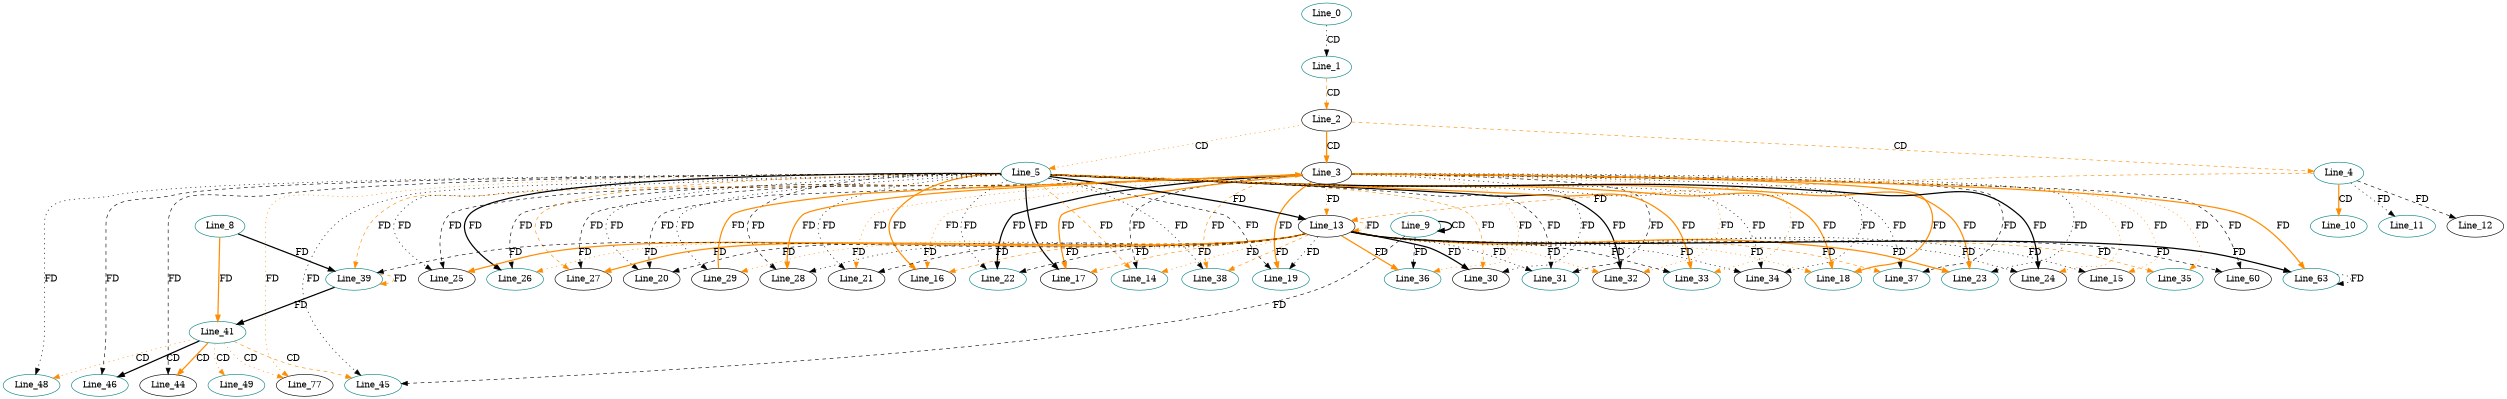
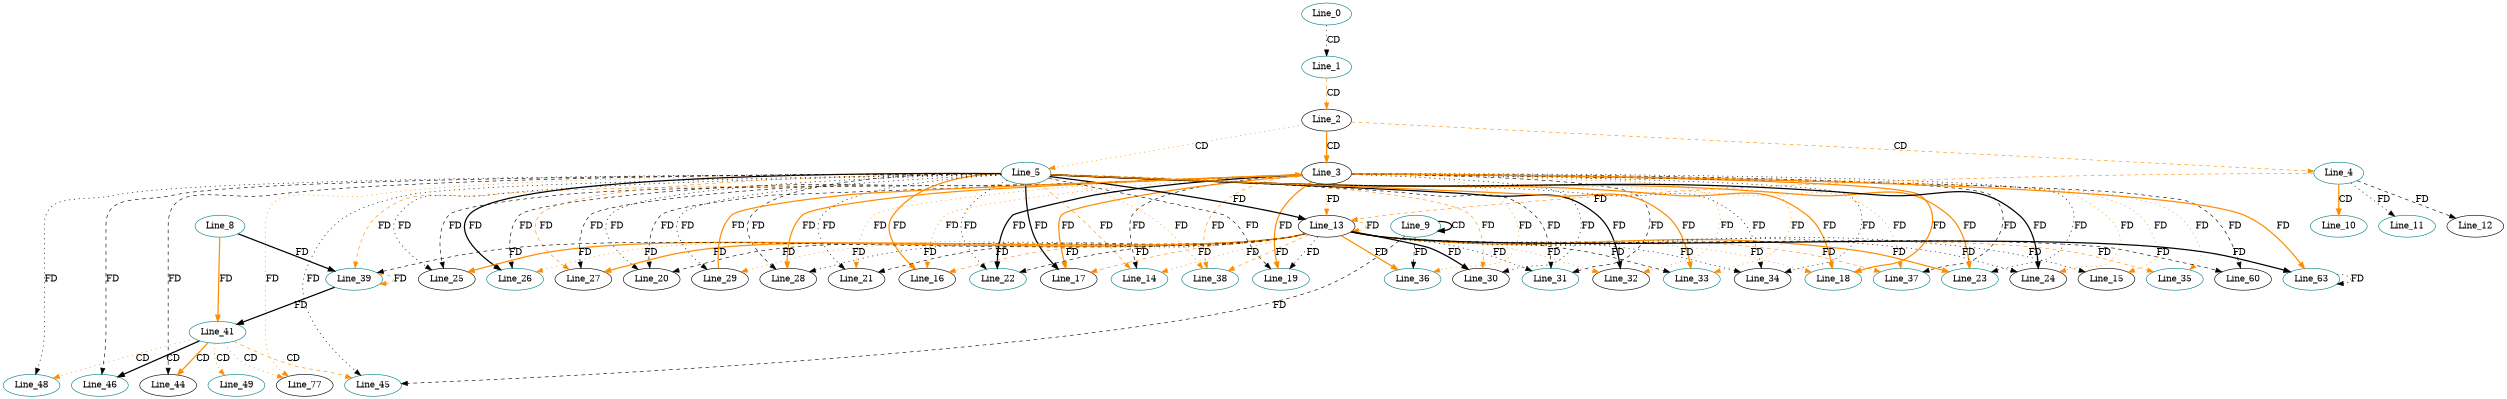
(1494, 186) -> (1494, 186)
(1132, 207) -> (1132, 207)
